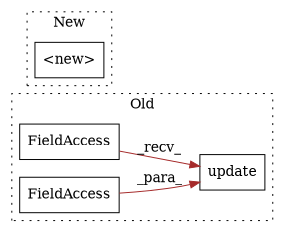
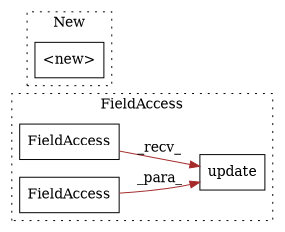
(142, 105) -> (142, 105)
